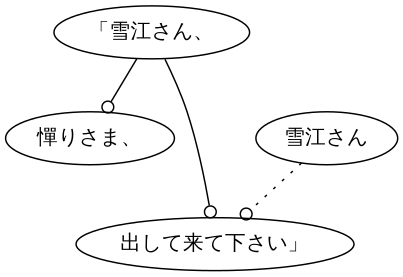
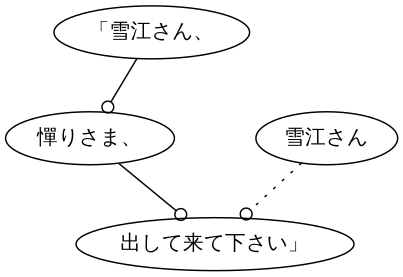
(193, 131) -> (148, 187)
